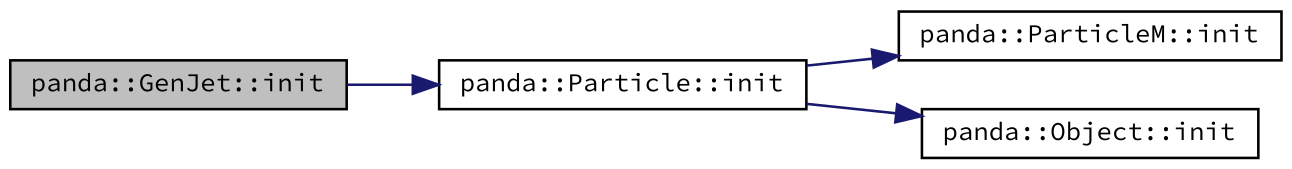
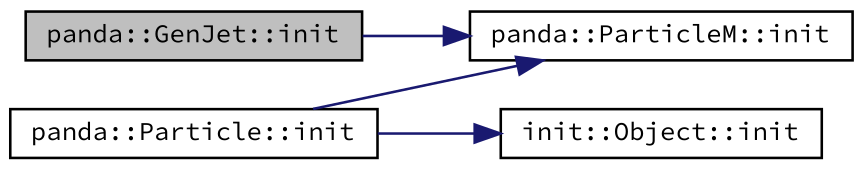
(380, 85) -> (403, 36)
(1090, 134) -> (661, 134)
